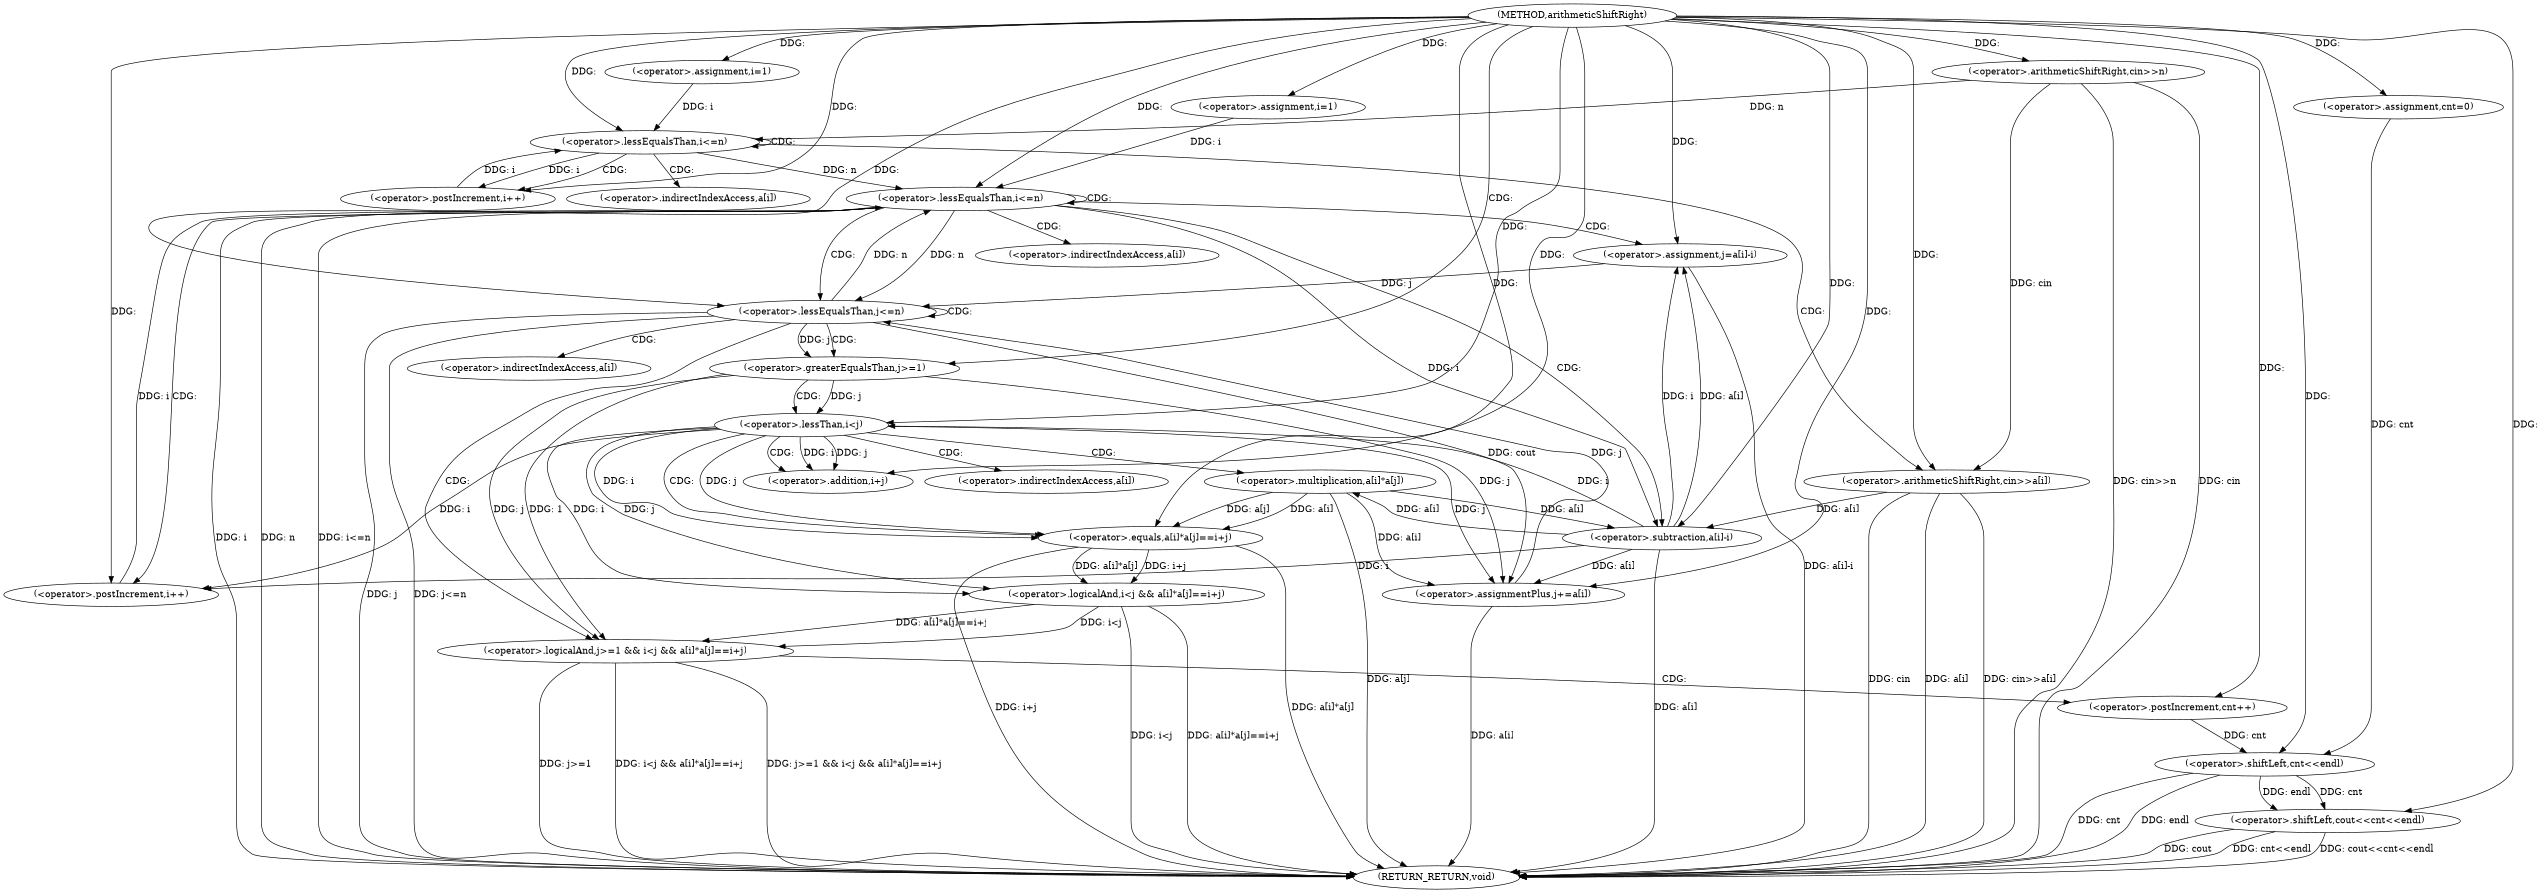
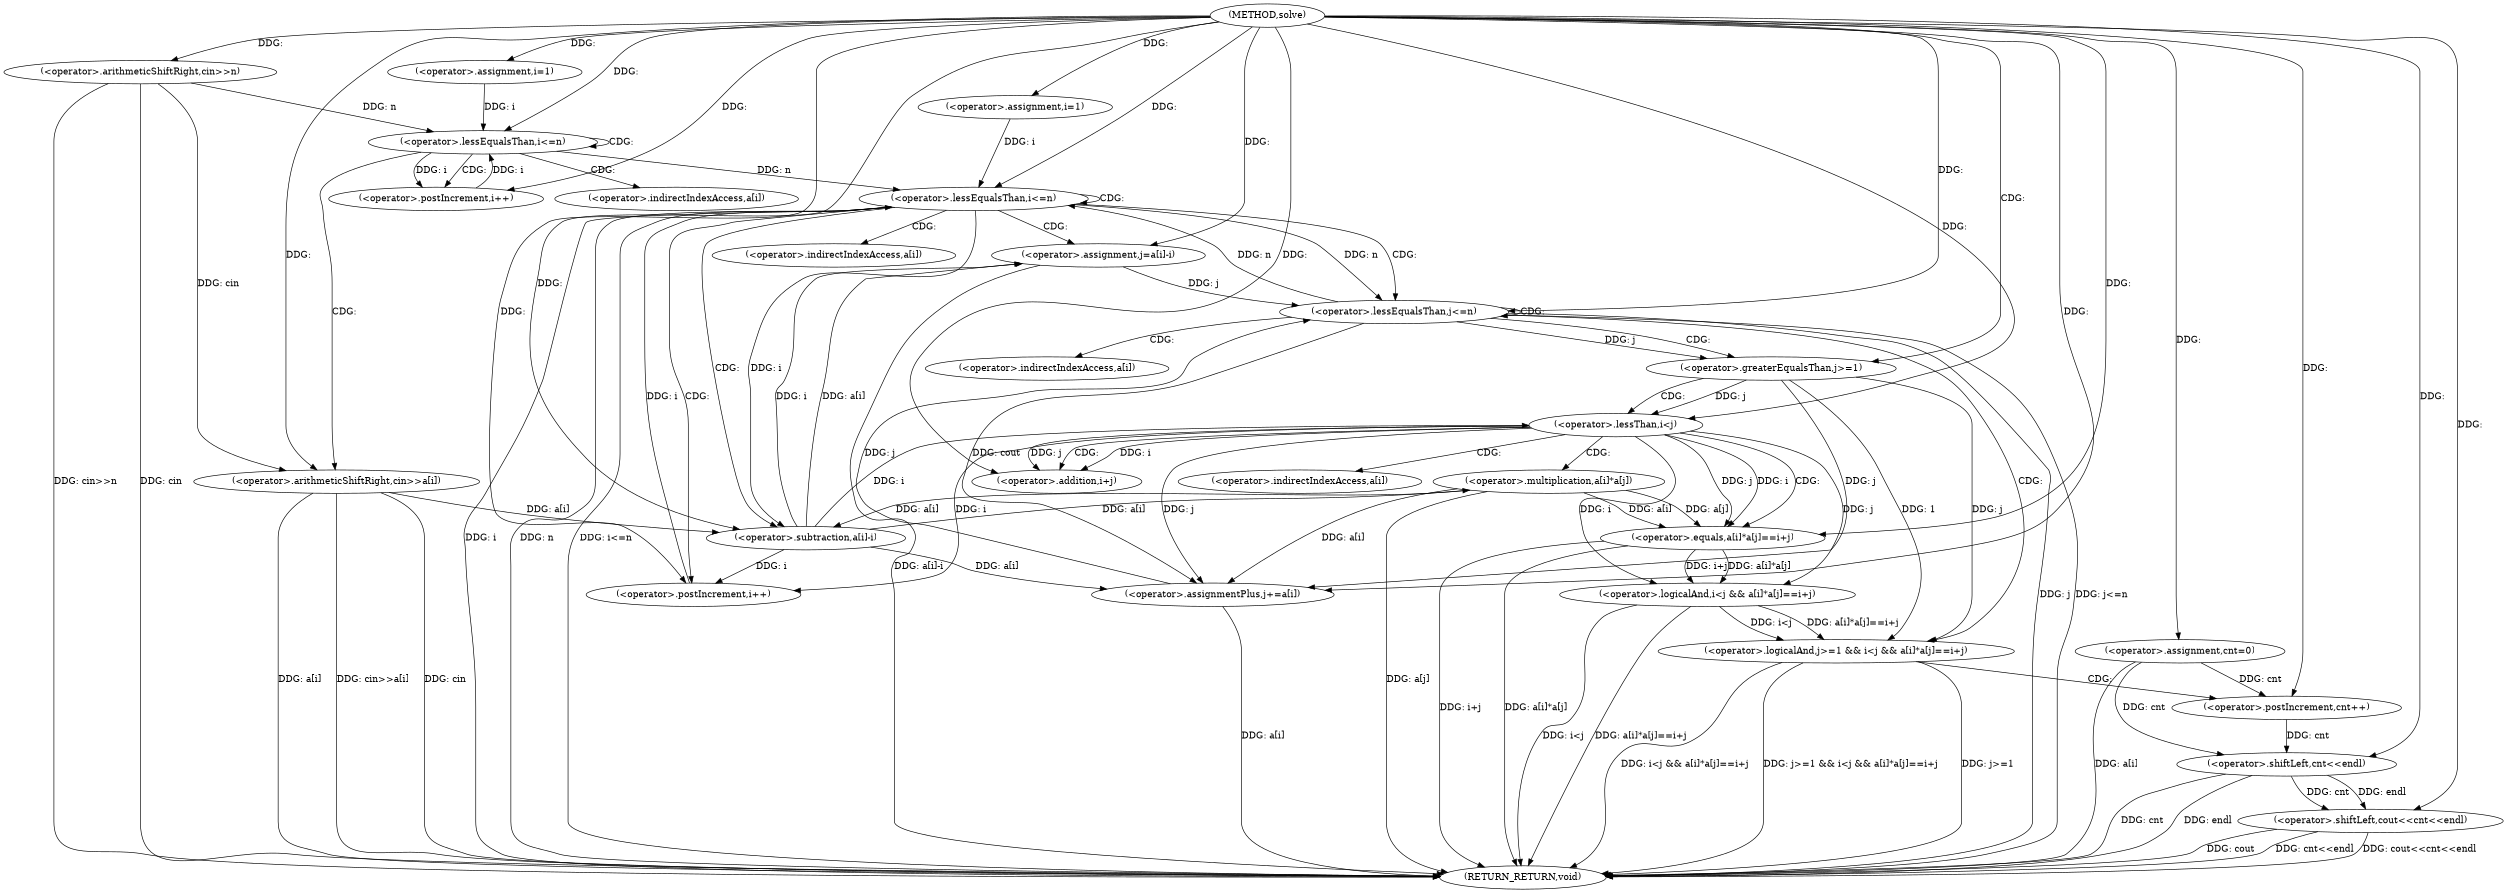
(1572, 16) -> (1267, 16)
none -> (2230, 678)
(1654, 762) -> (2065, 854)
